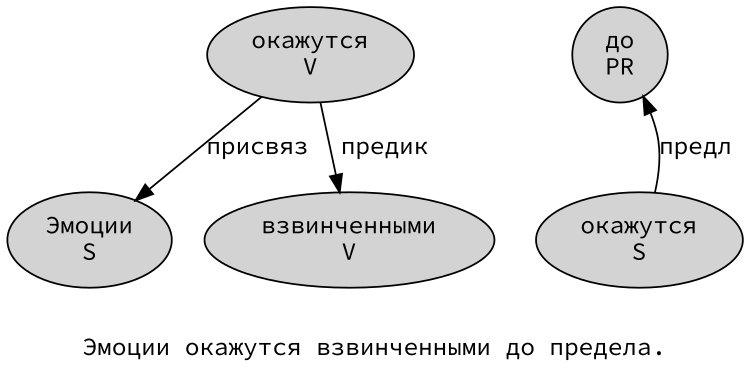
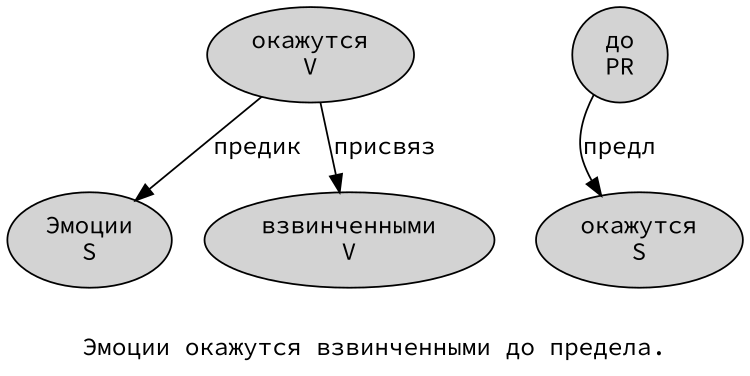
(258, 147) -> (258, 147)
(385, 147) -> (385, 147)
(659, 153) -> (580, 138)
